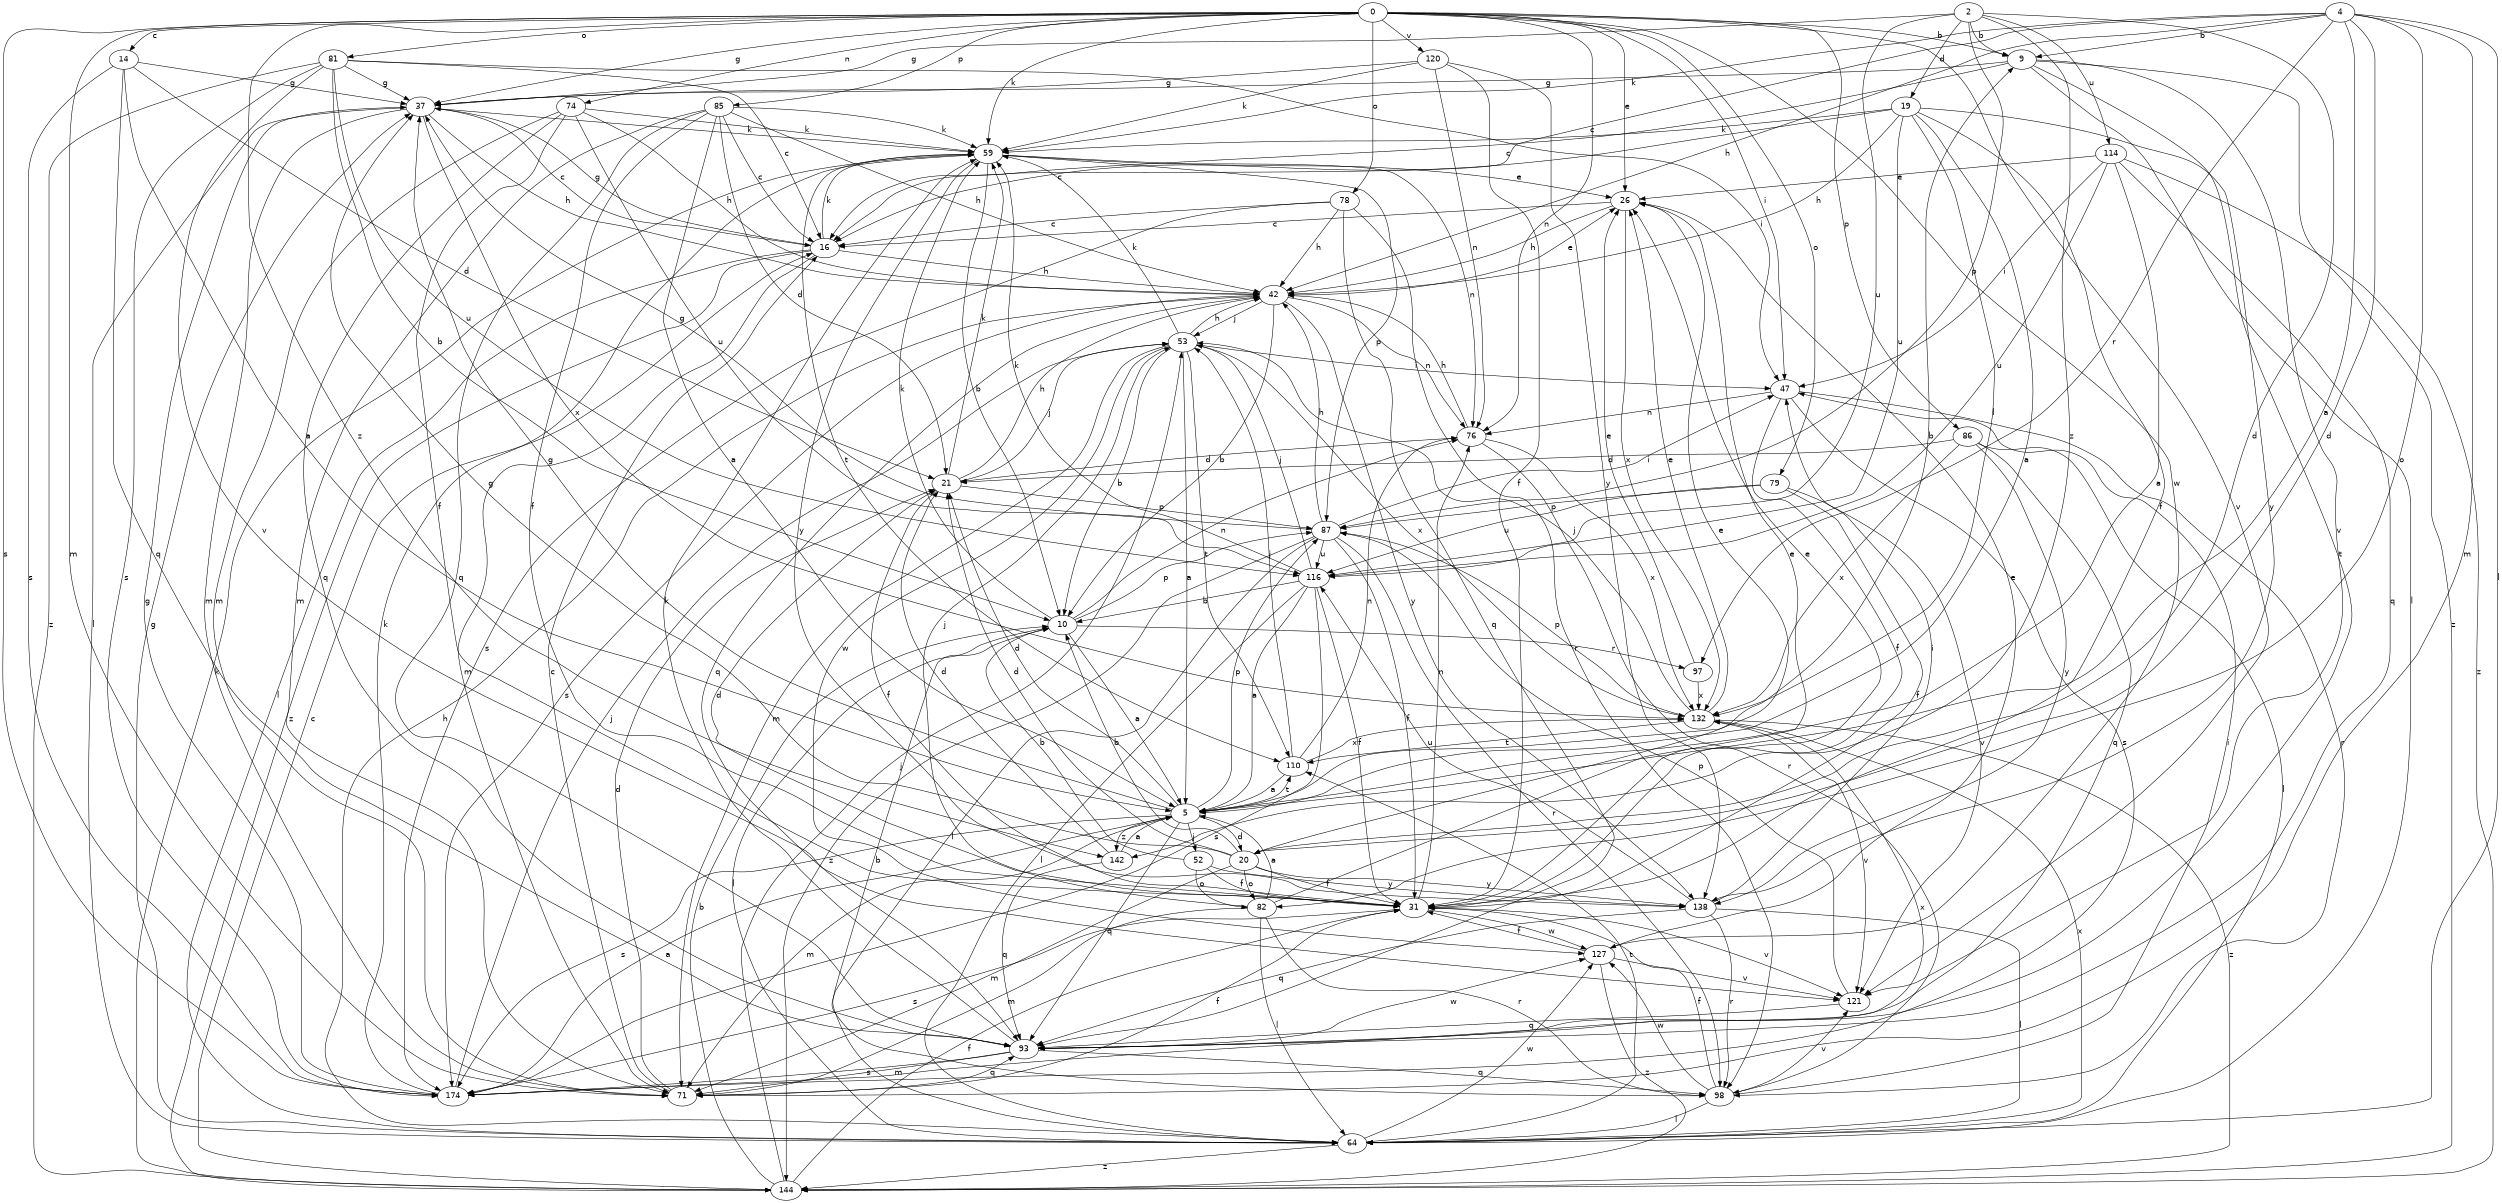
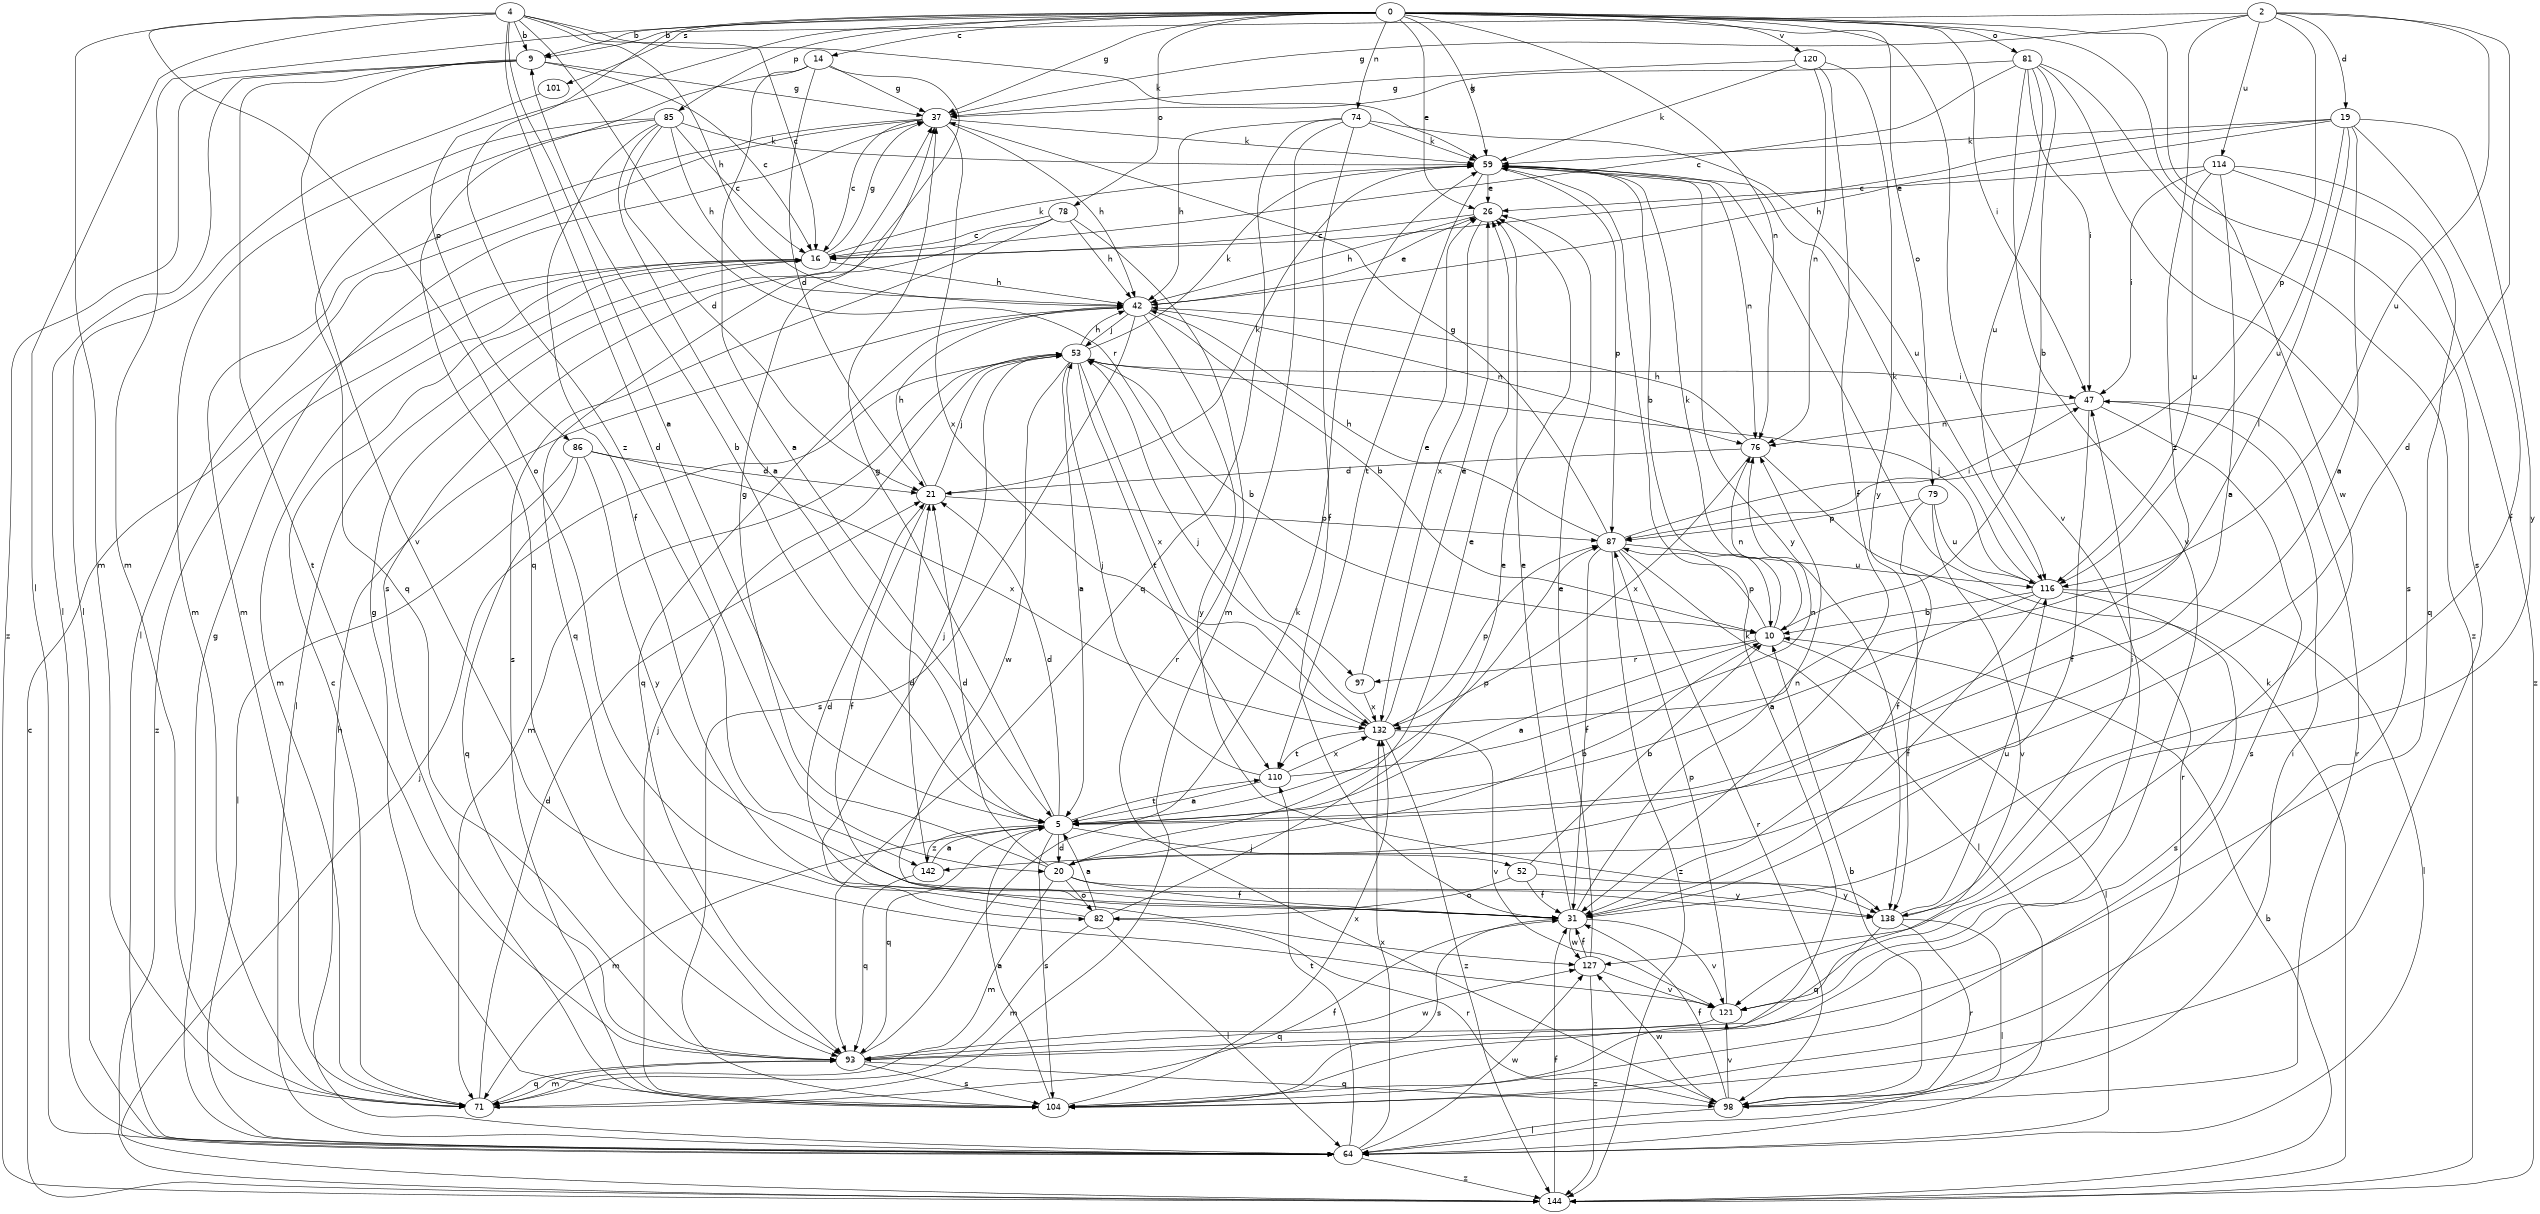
none -> (554, 89)
(453, 1096) -> (1054, 1108)
